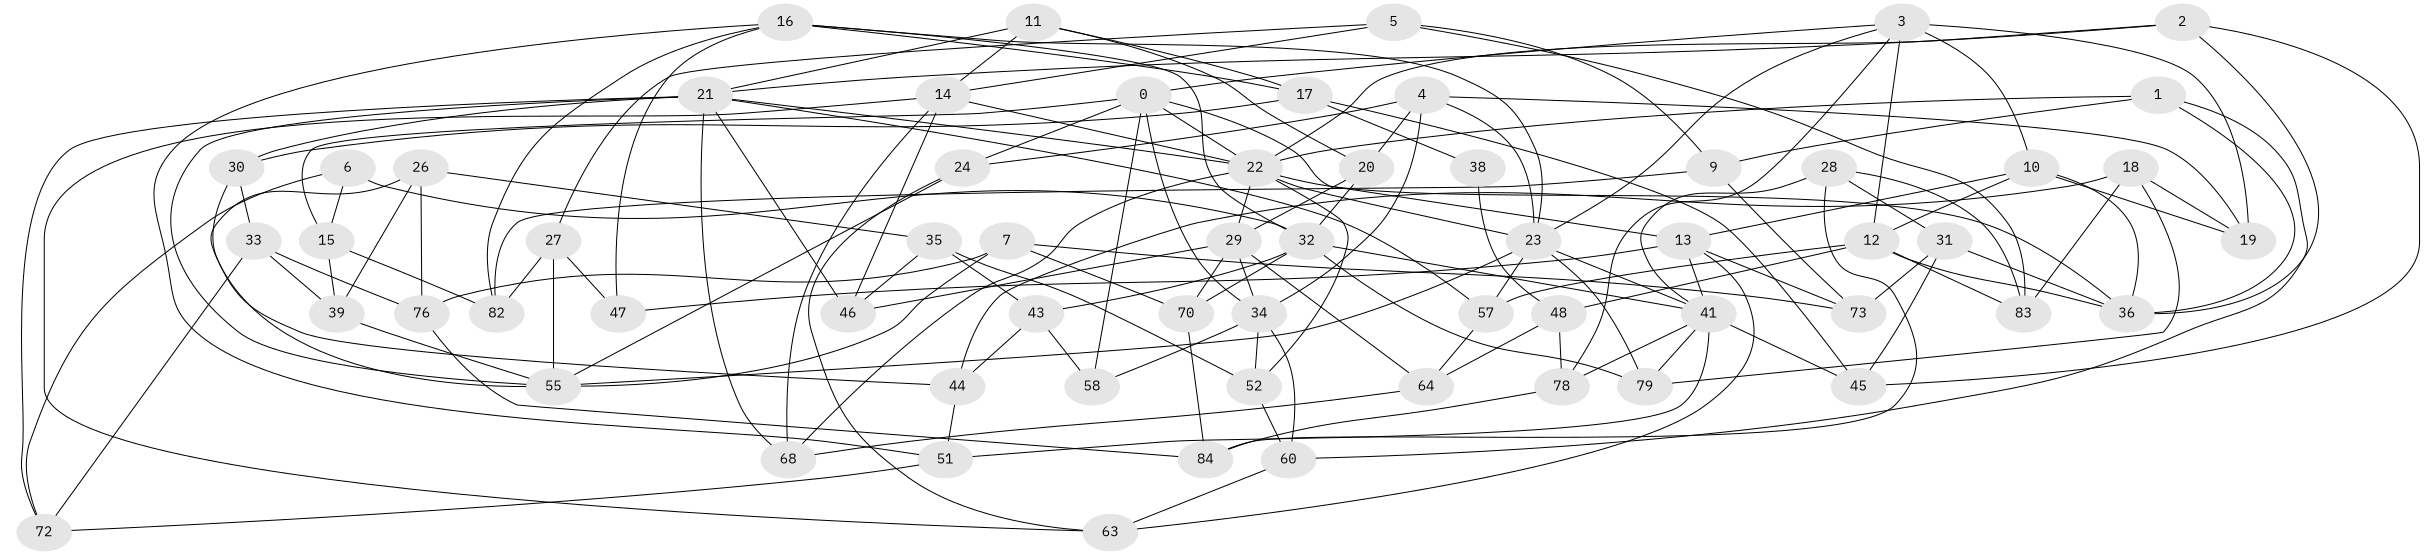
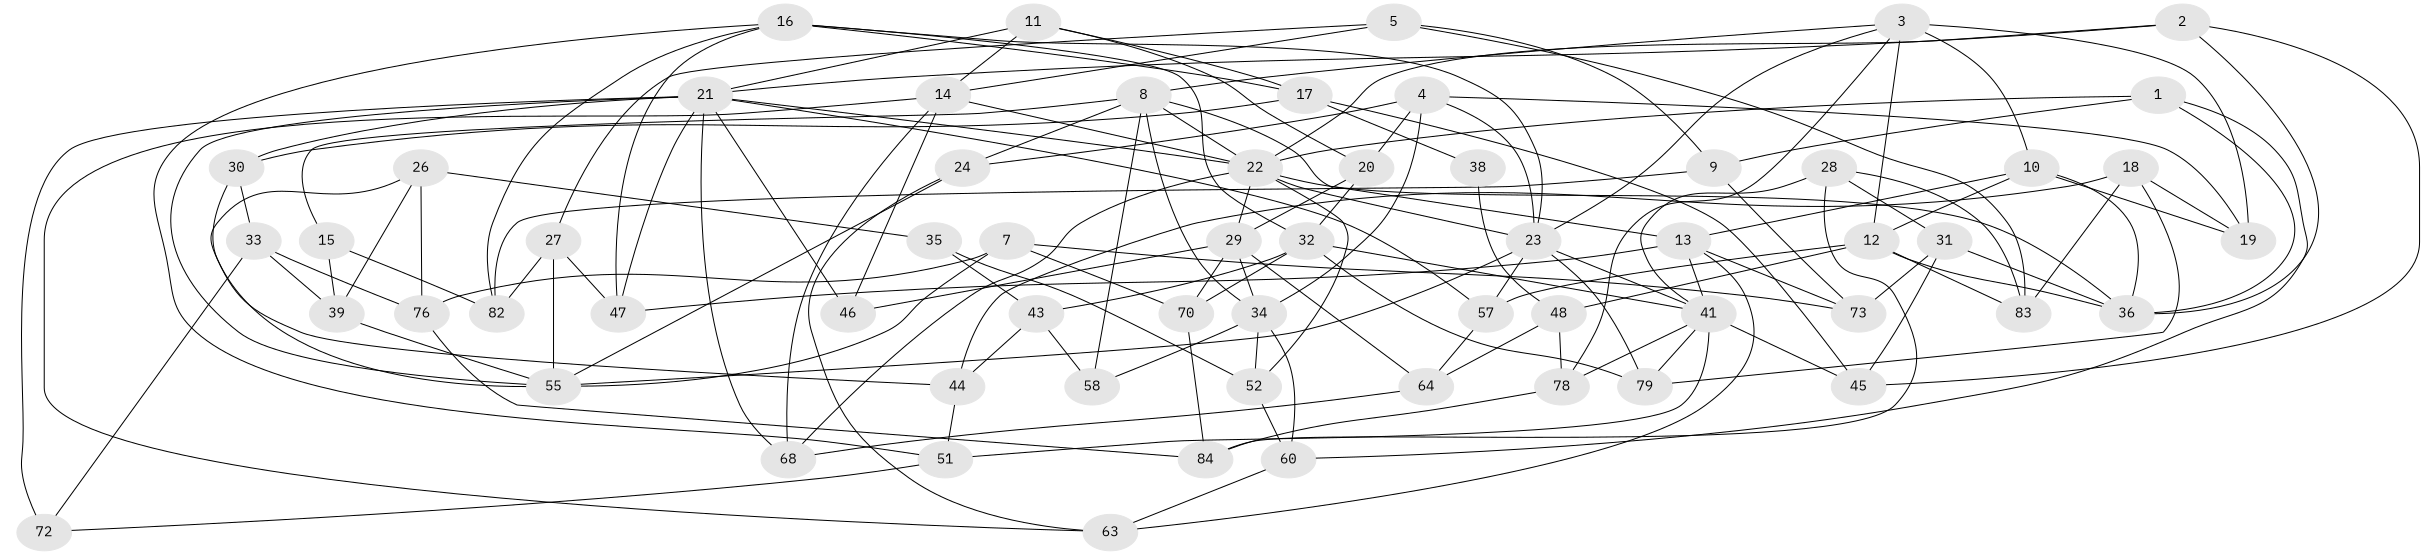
(1144, 95) -> (1144, 95)
(348, 168) -> none
none -> (655, 192)
(885, 283) -> none
